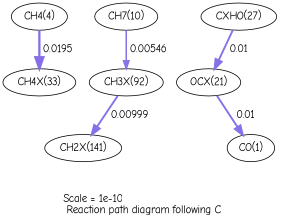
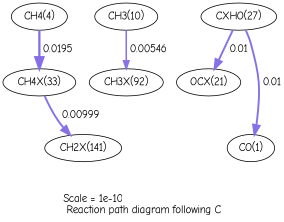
(126, 17) -> (126, 17)
(107, 111) -> (53, 113)
(227, 111) -> (258, 77)
